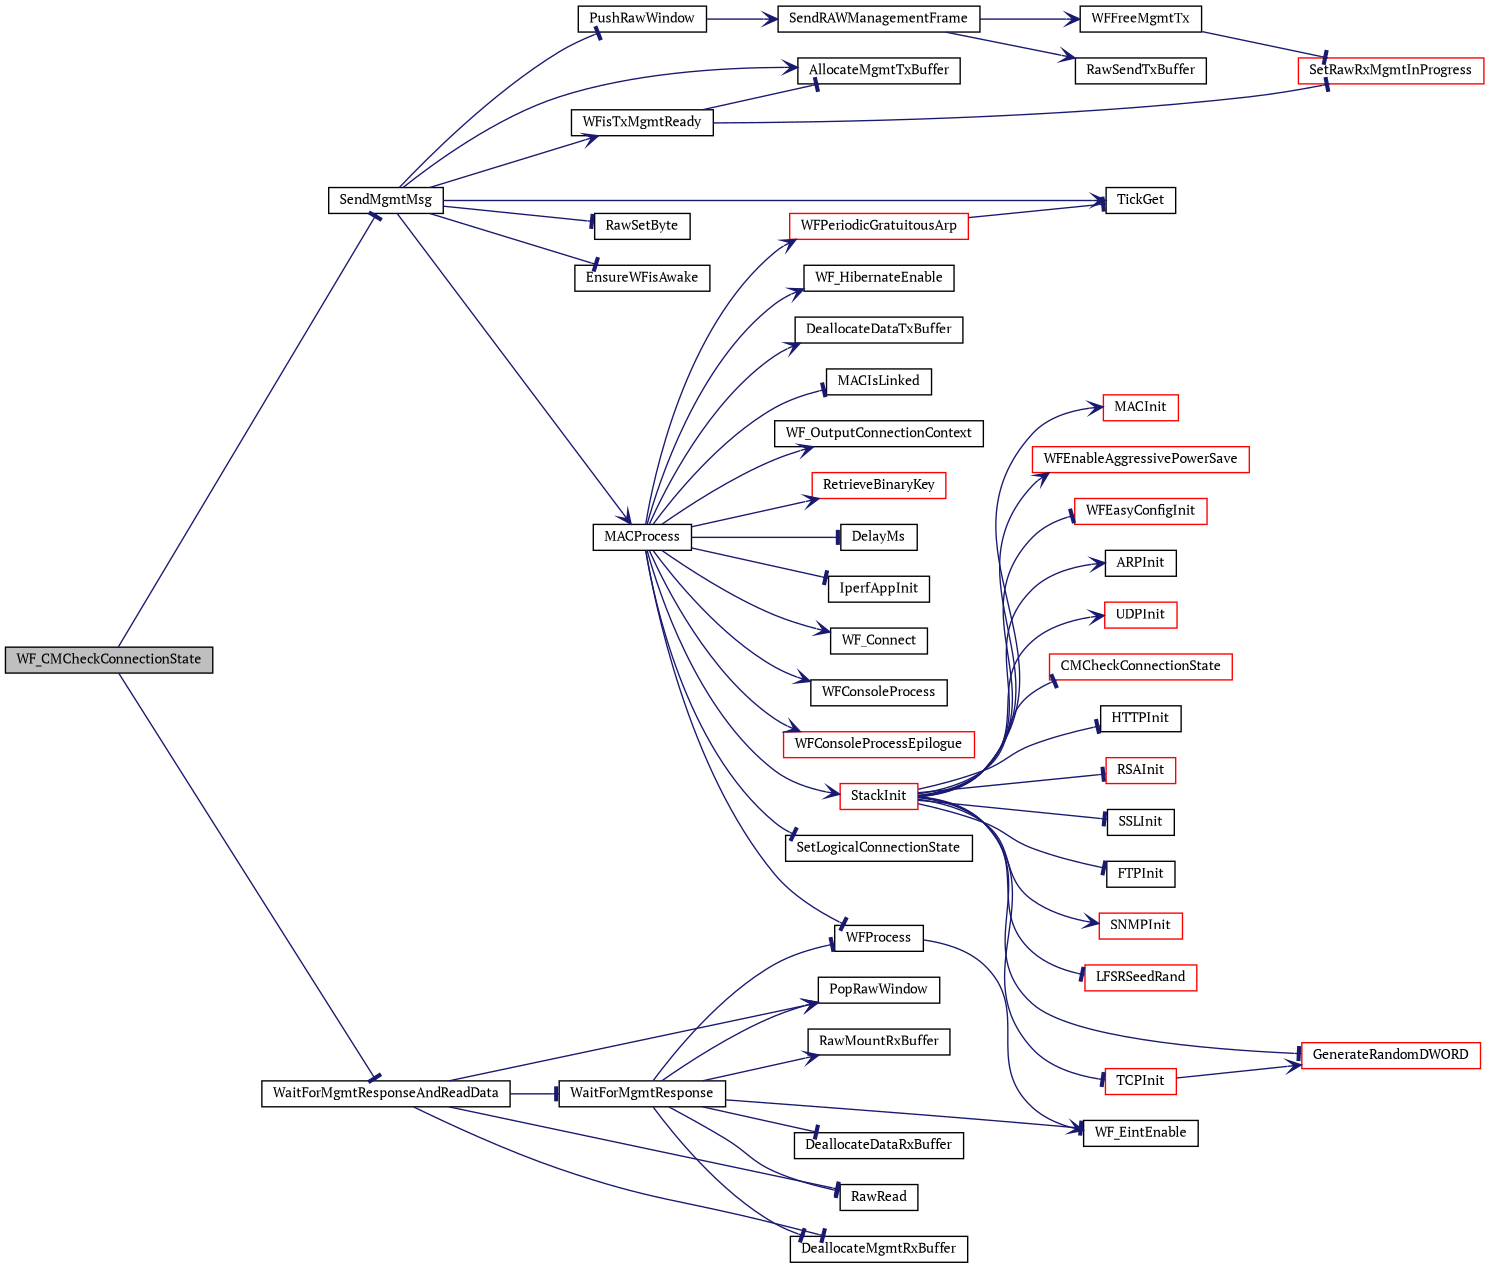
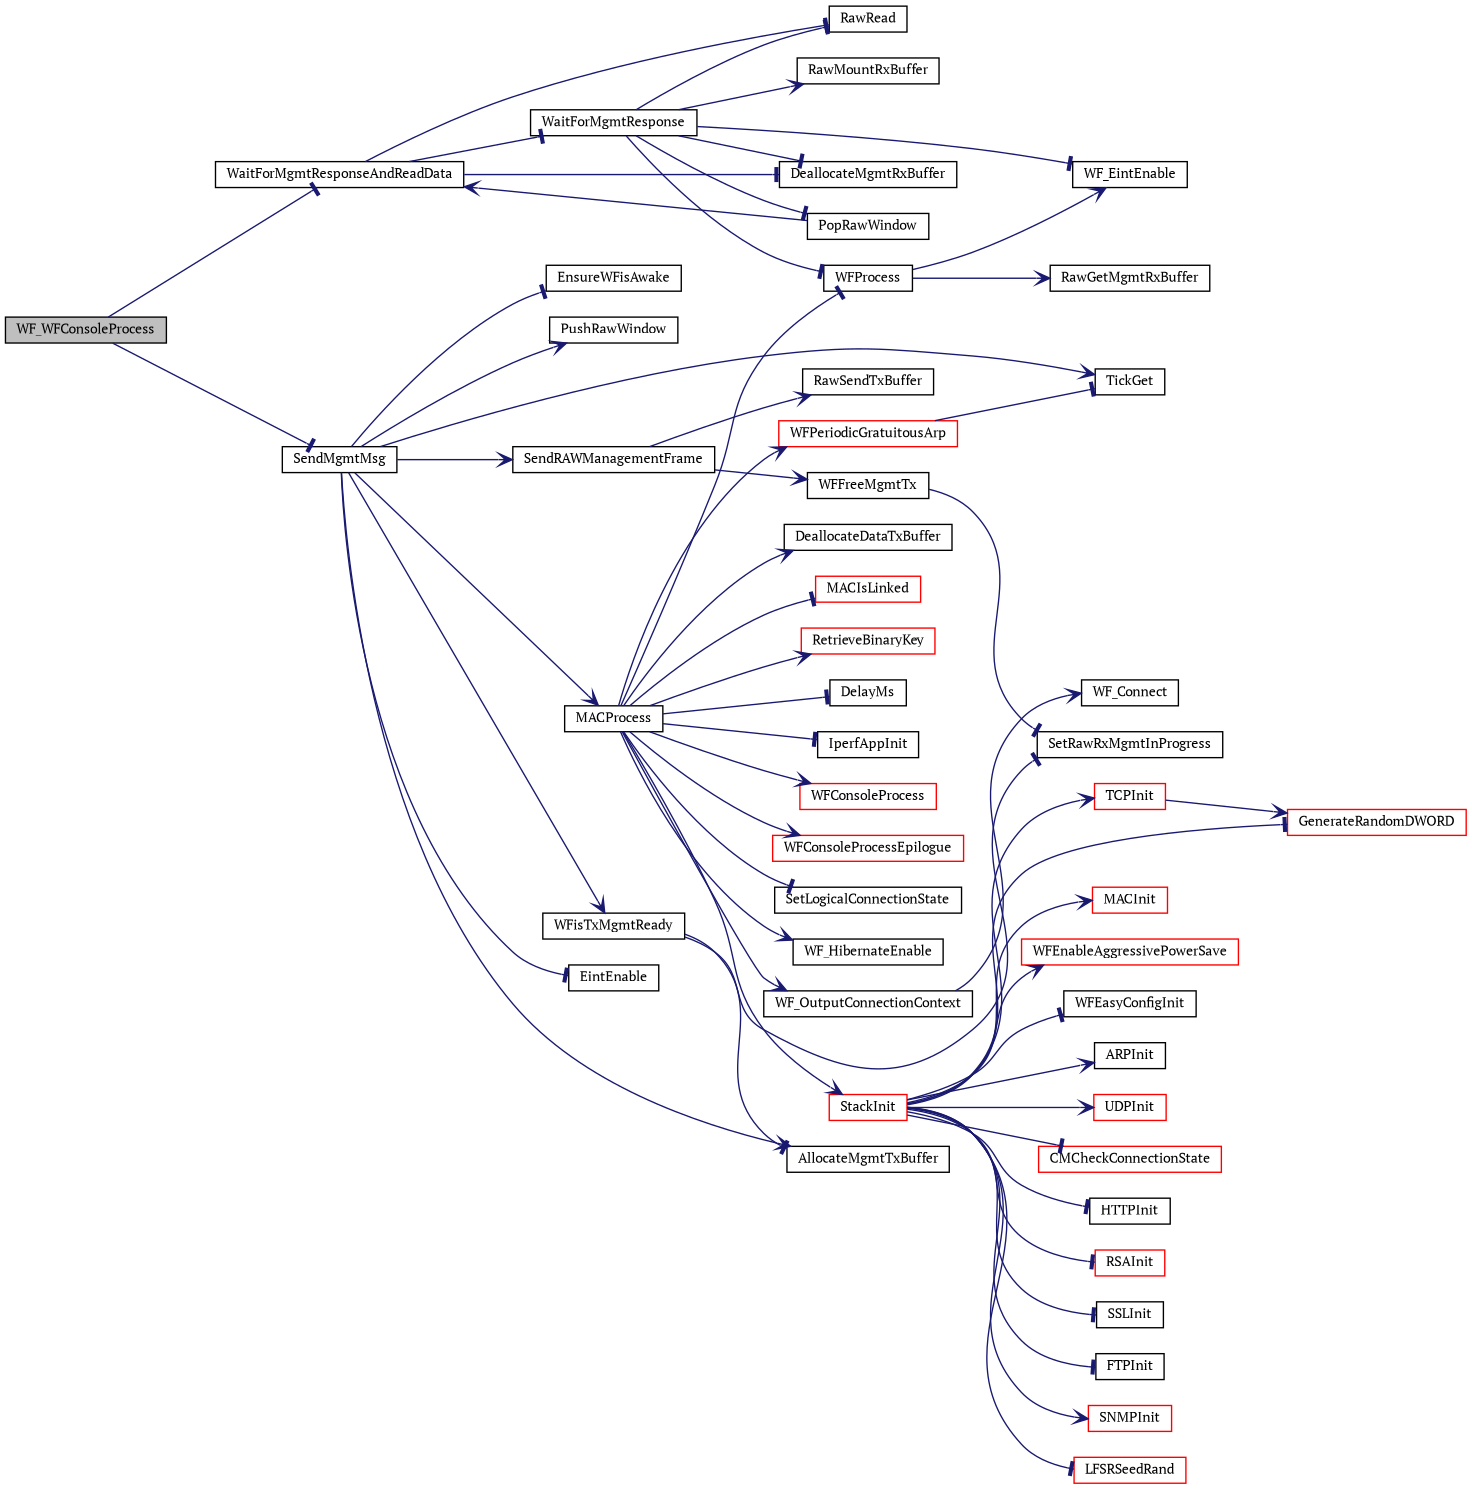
(735, 19) -> (448, 460)
(1391, 71) -> (1130, 745)
(490, 102) -> (454, 392)
(642, 226) -> (614, 978)
none -> (1130, 278)
(879, 382) -> (868, 589)
(1141, 511) -> (1130, 1004)
(736, 596) -> (991, 798)
(109, 660) -> (86, 330)
(879, 693) -> (868, 797)
(1020, 1030) -> (997, 955)
(730, 1038) -> (724, 183)
(627, 1043) -> (643, 204)
(879, 1146) -> none
